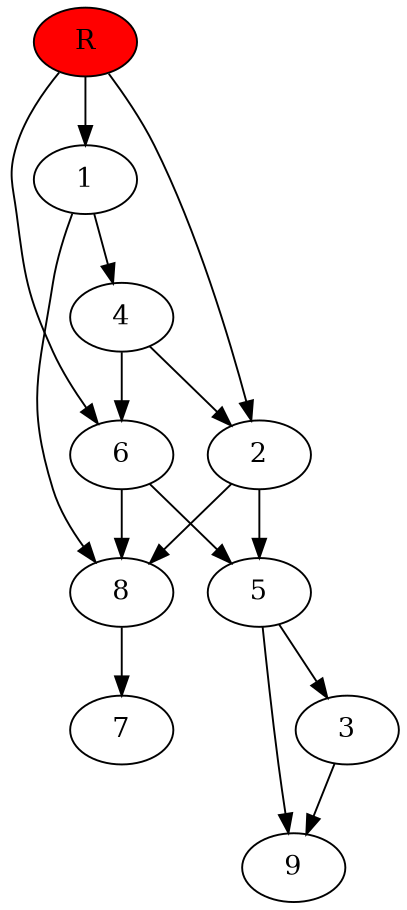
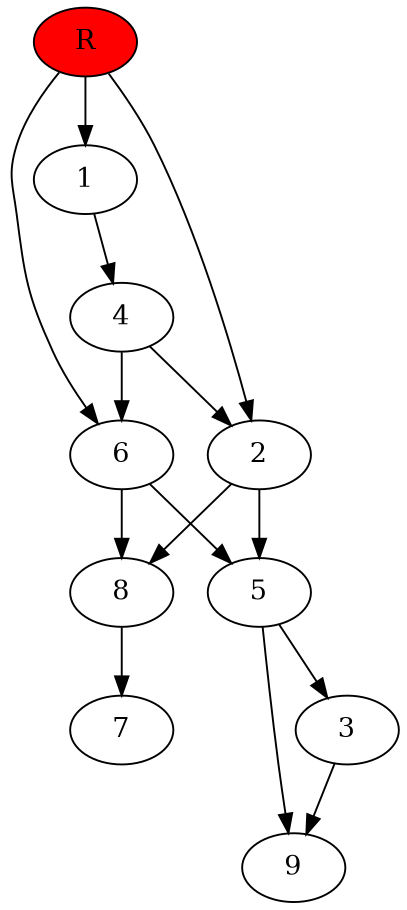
(38, 383) -> none
